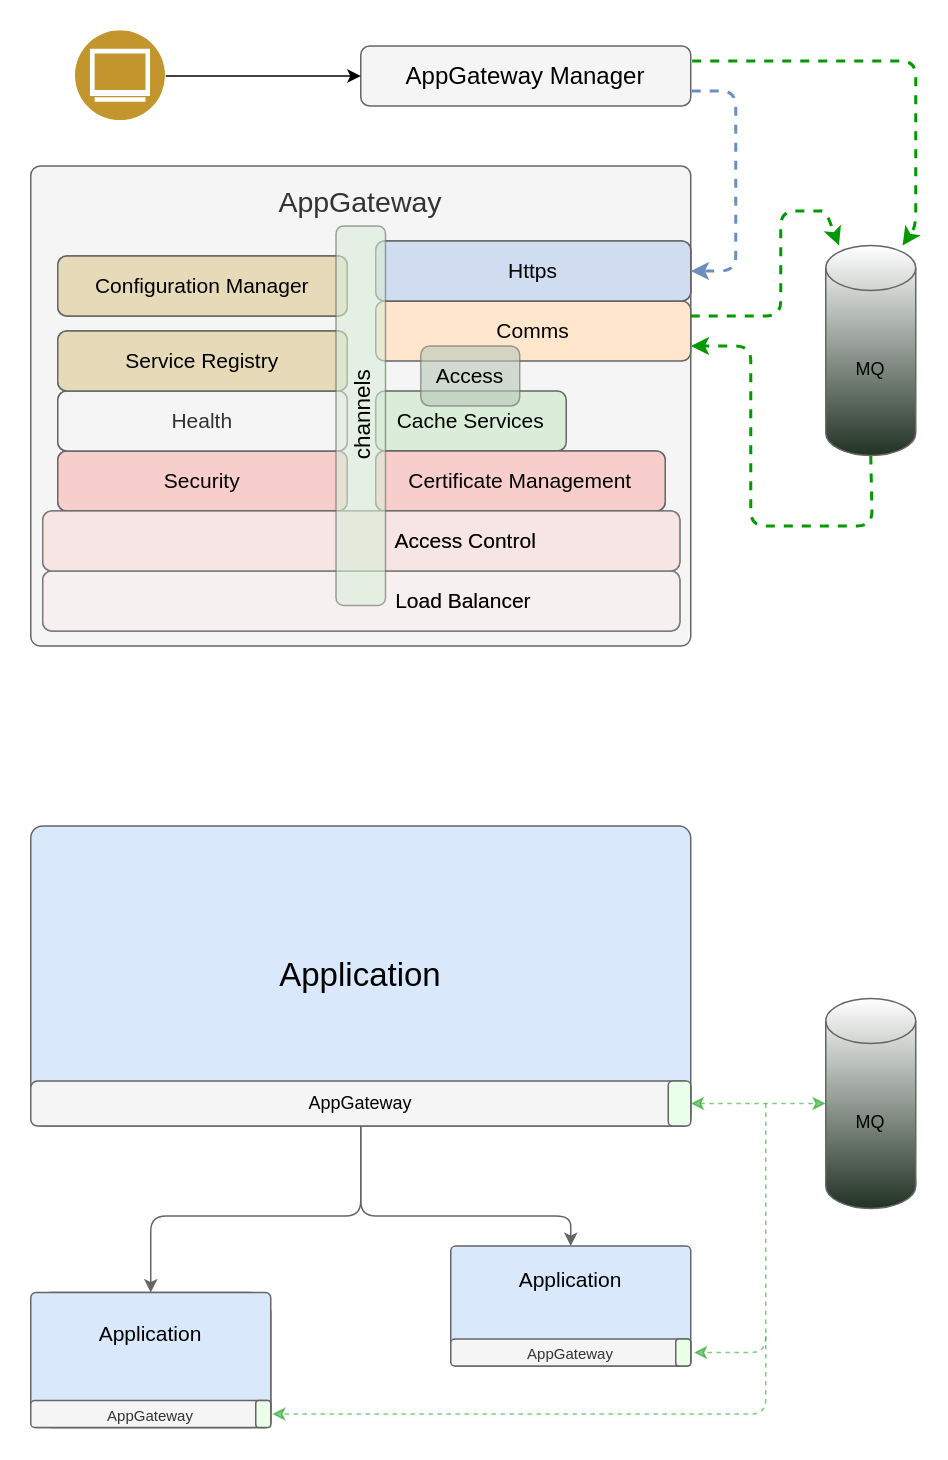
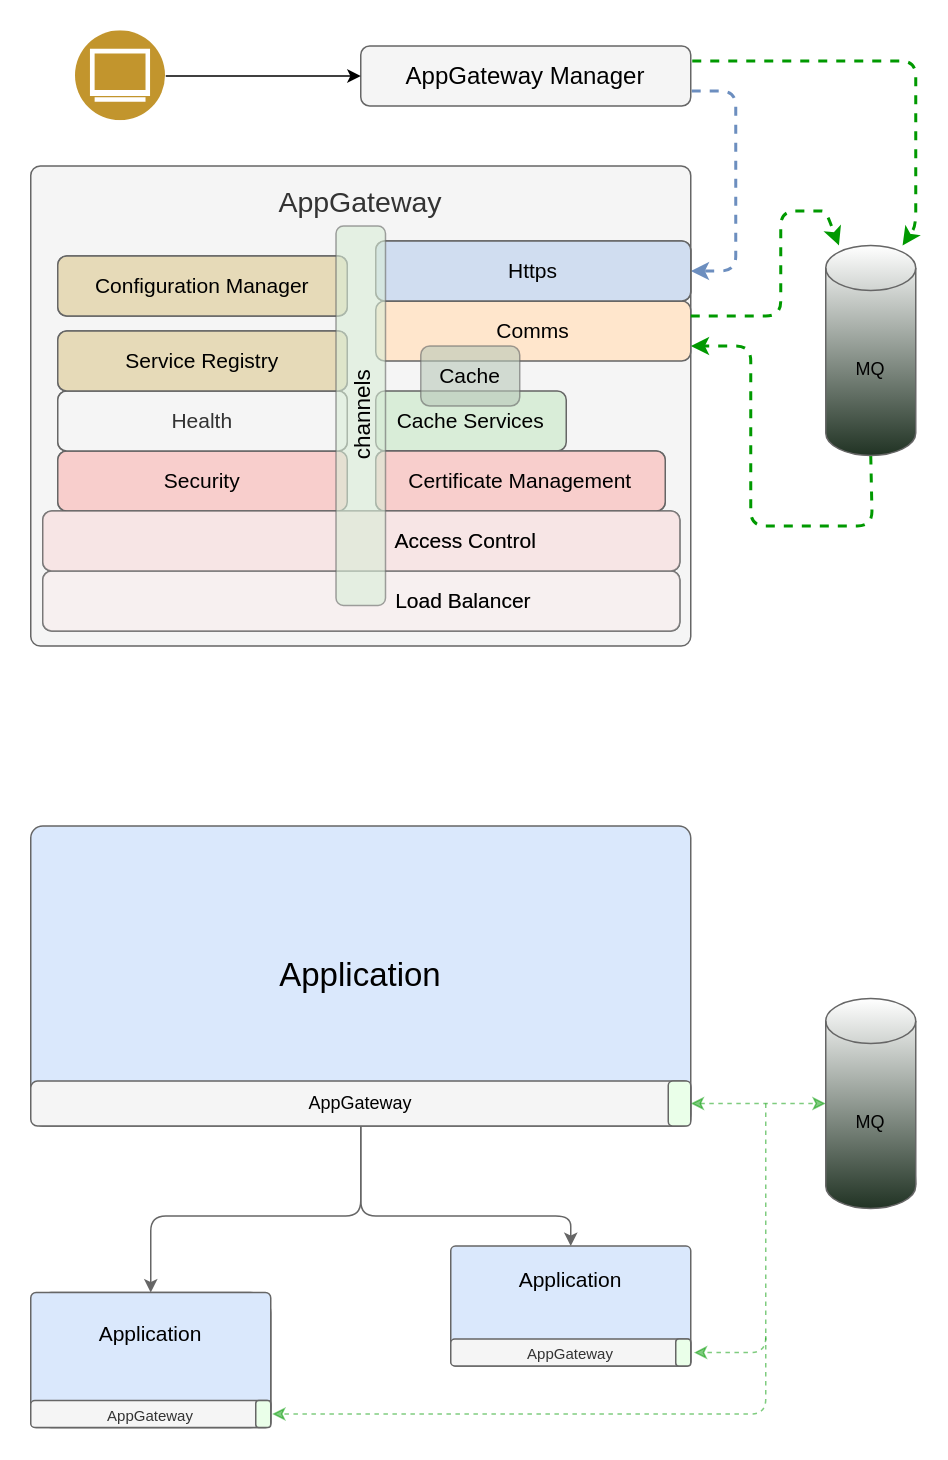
(470, 376) -> (470, 376)
